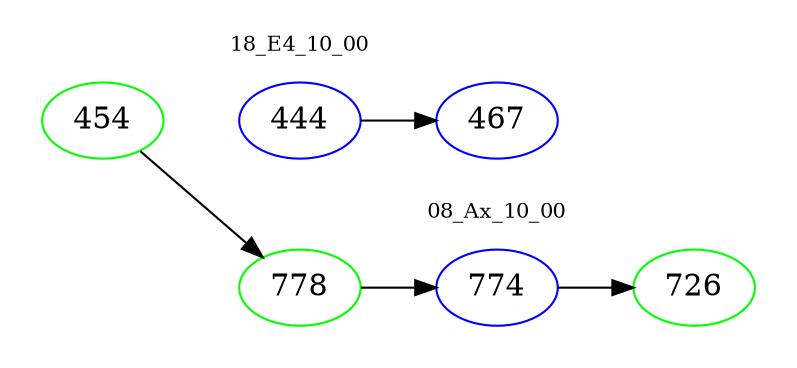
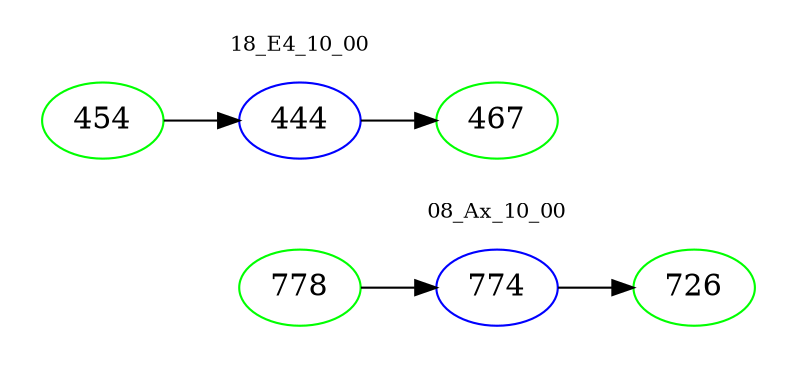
(497, 121) -> (497, 121)
(193, 197) -> (191, 121)
